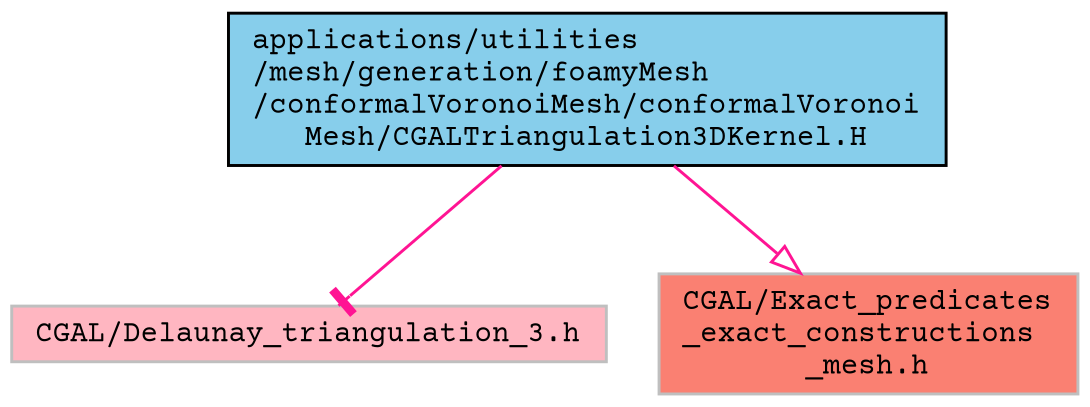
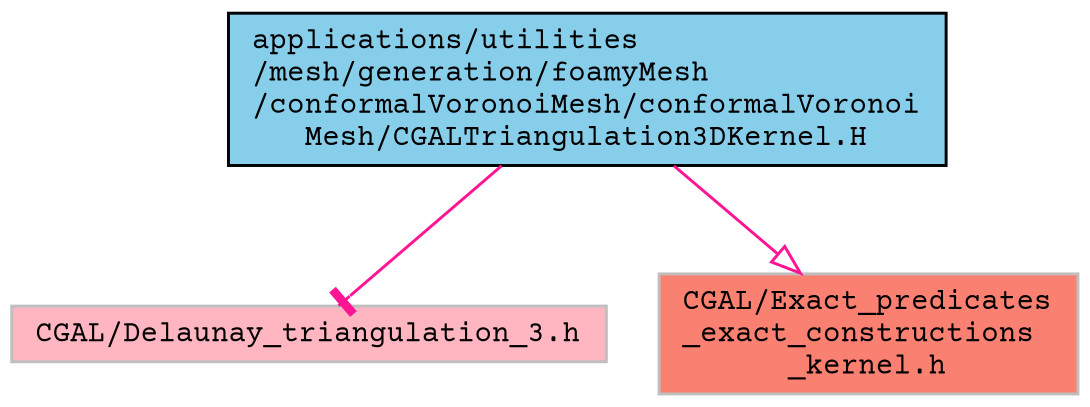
(868, 334) -> (868, 334)
